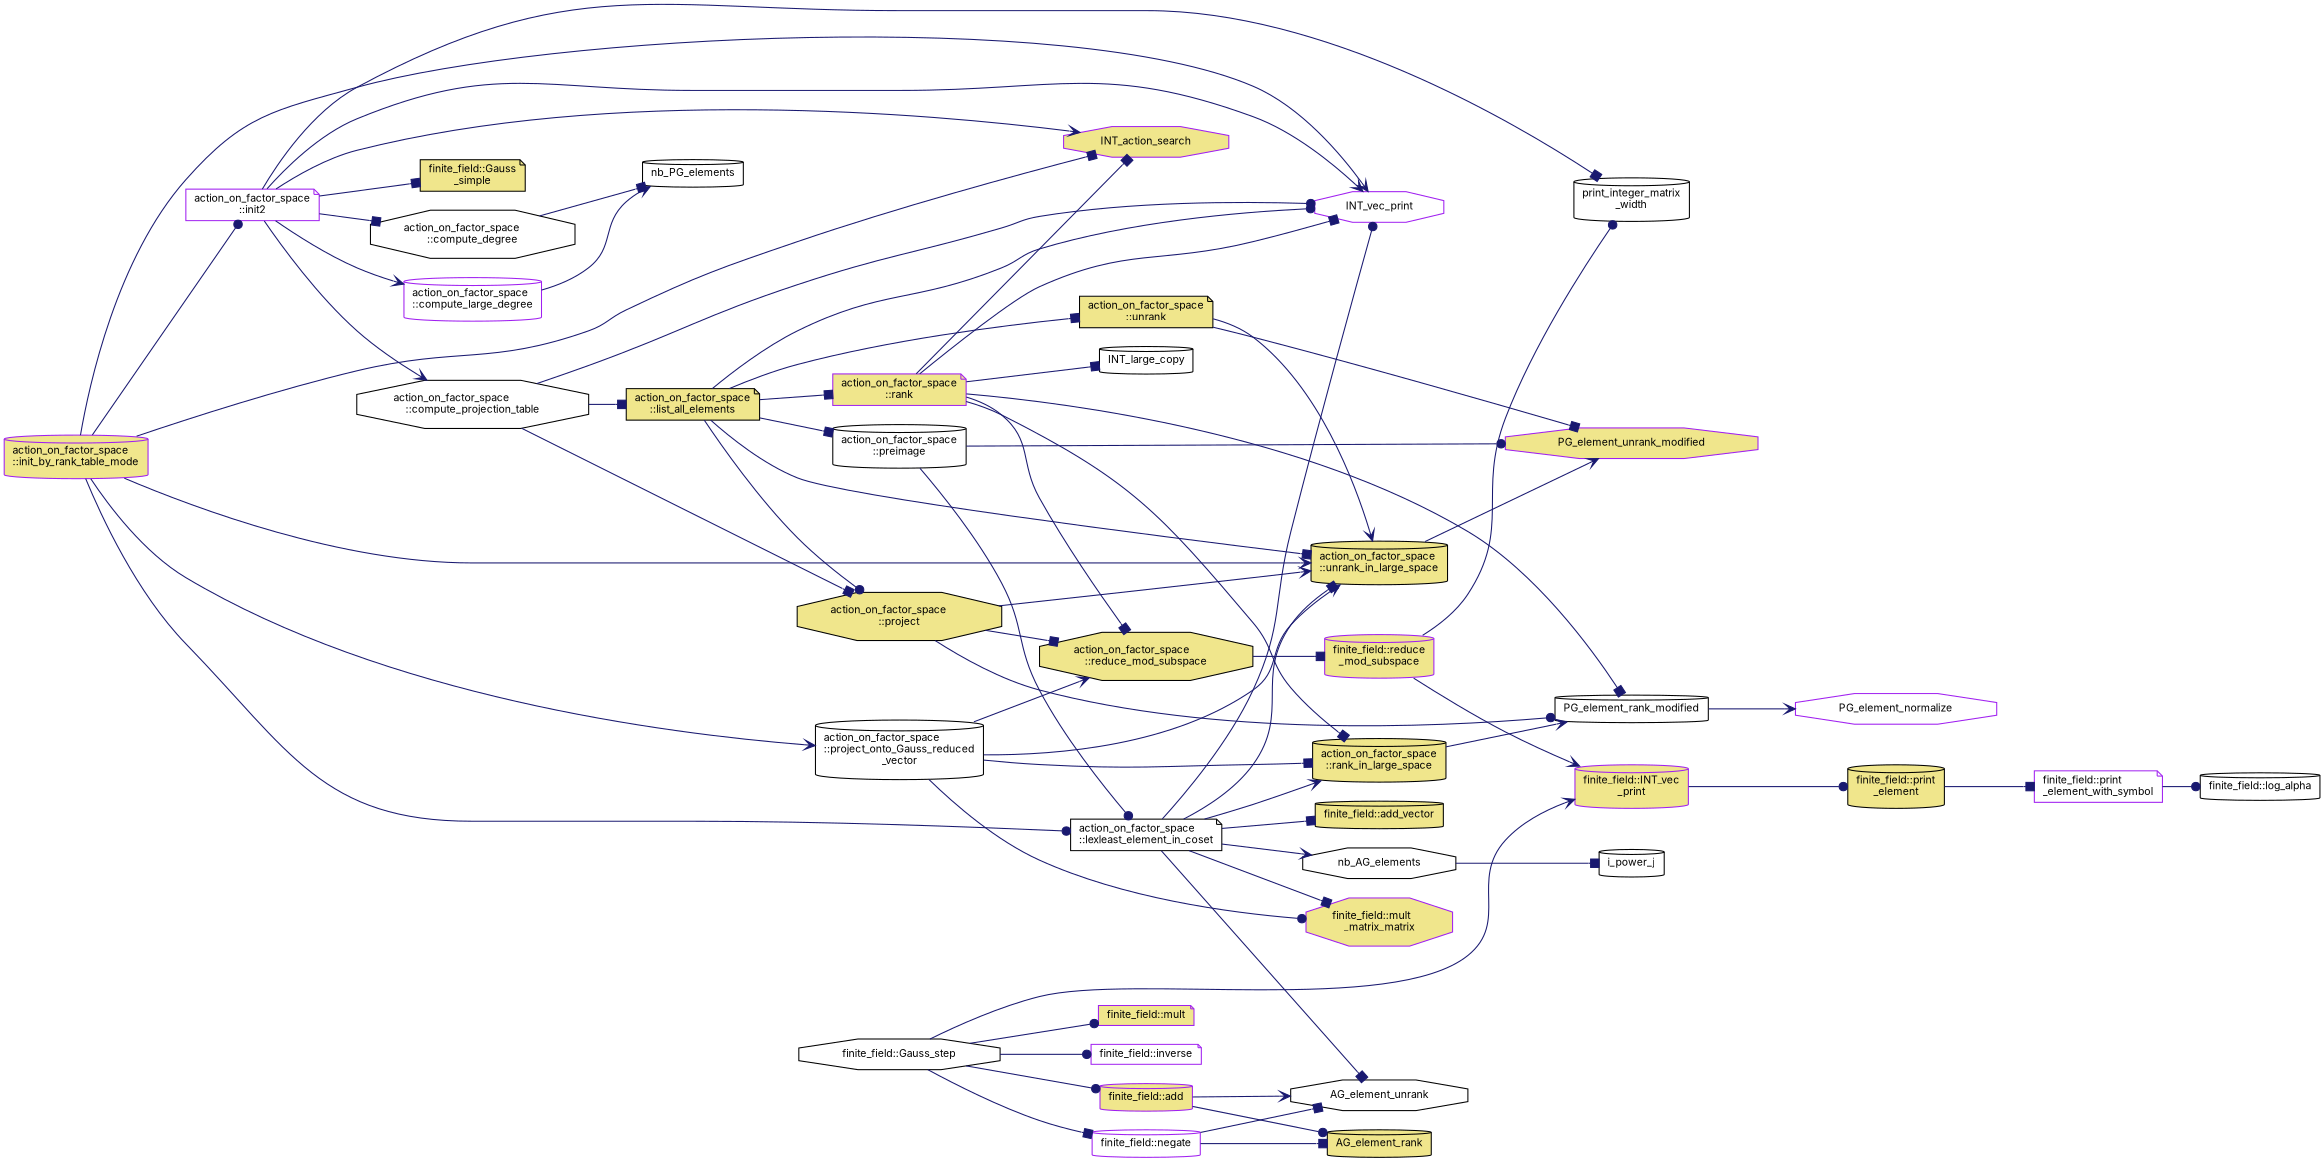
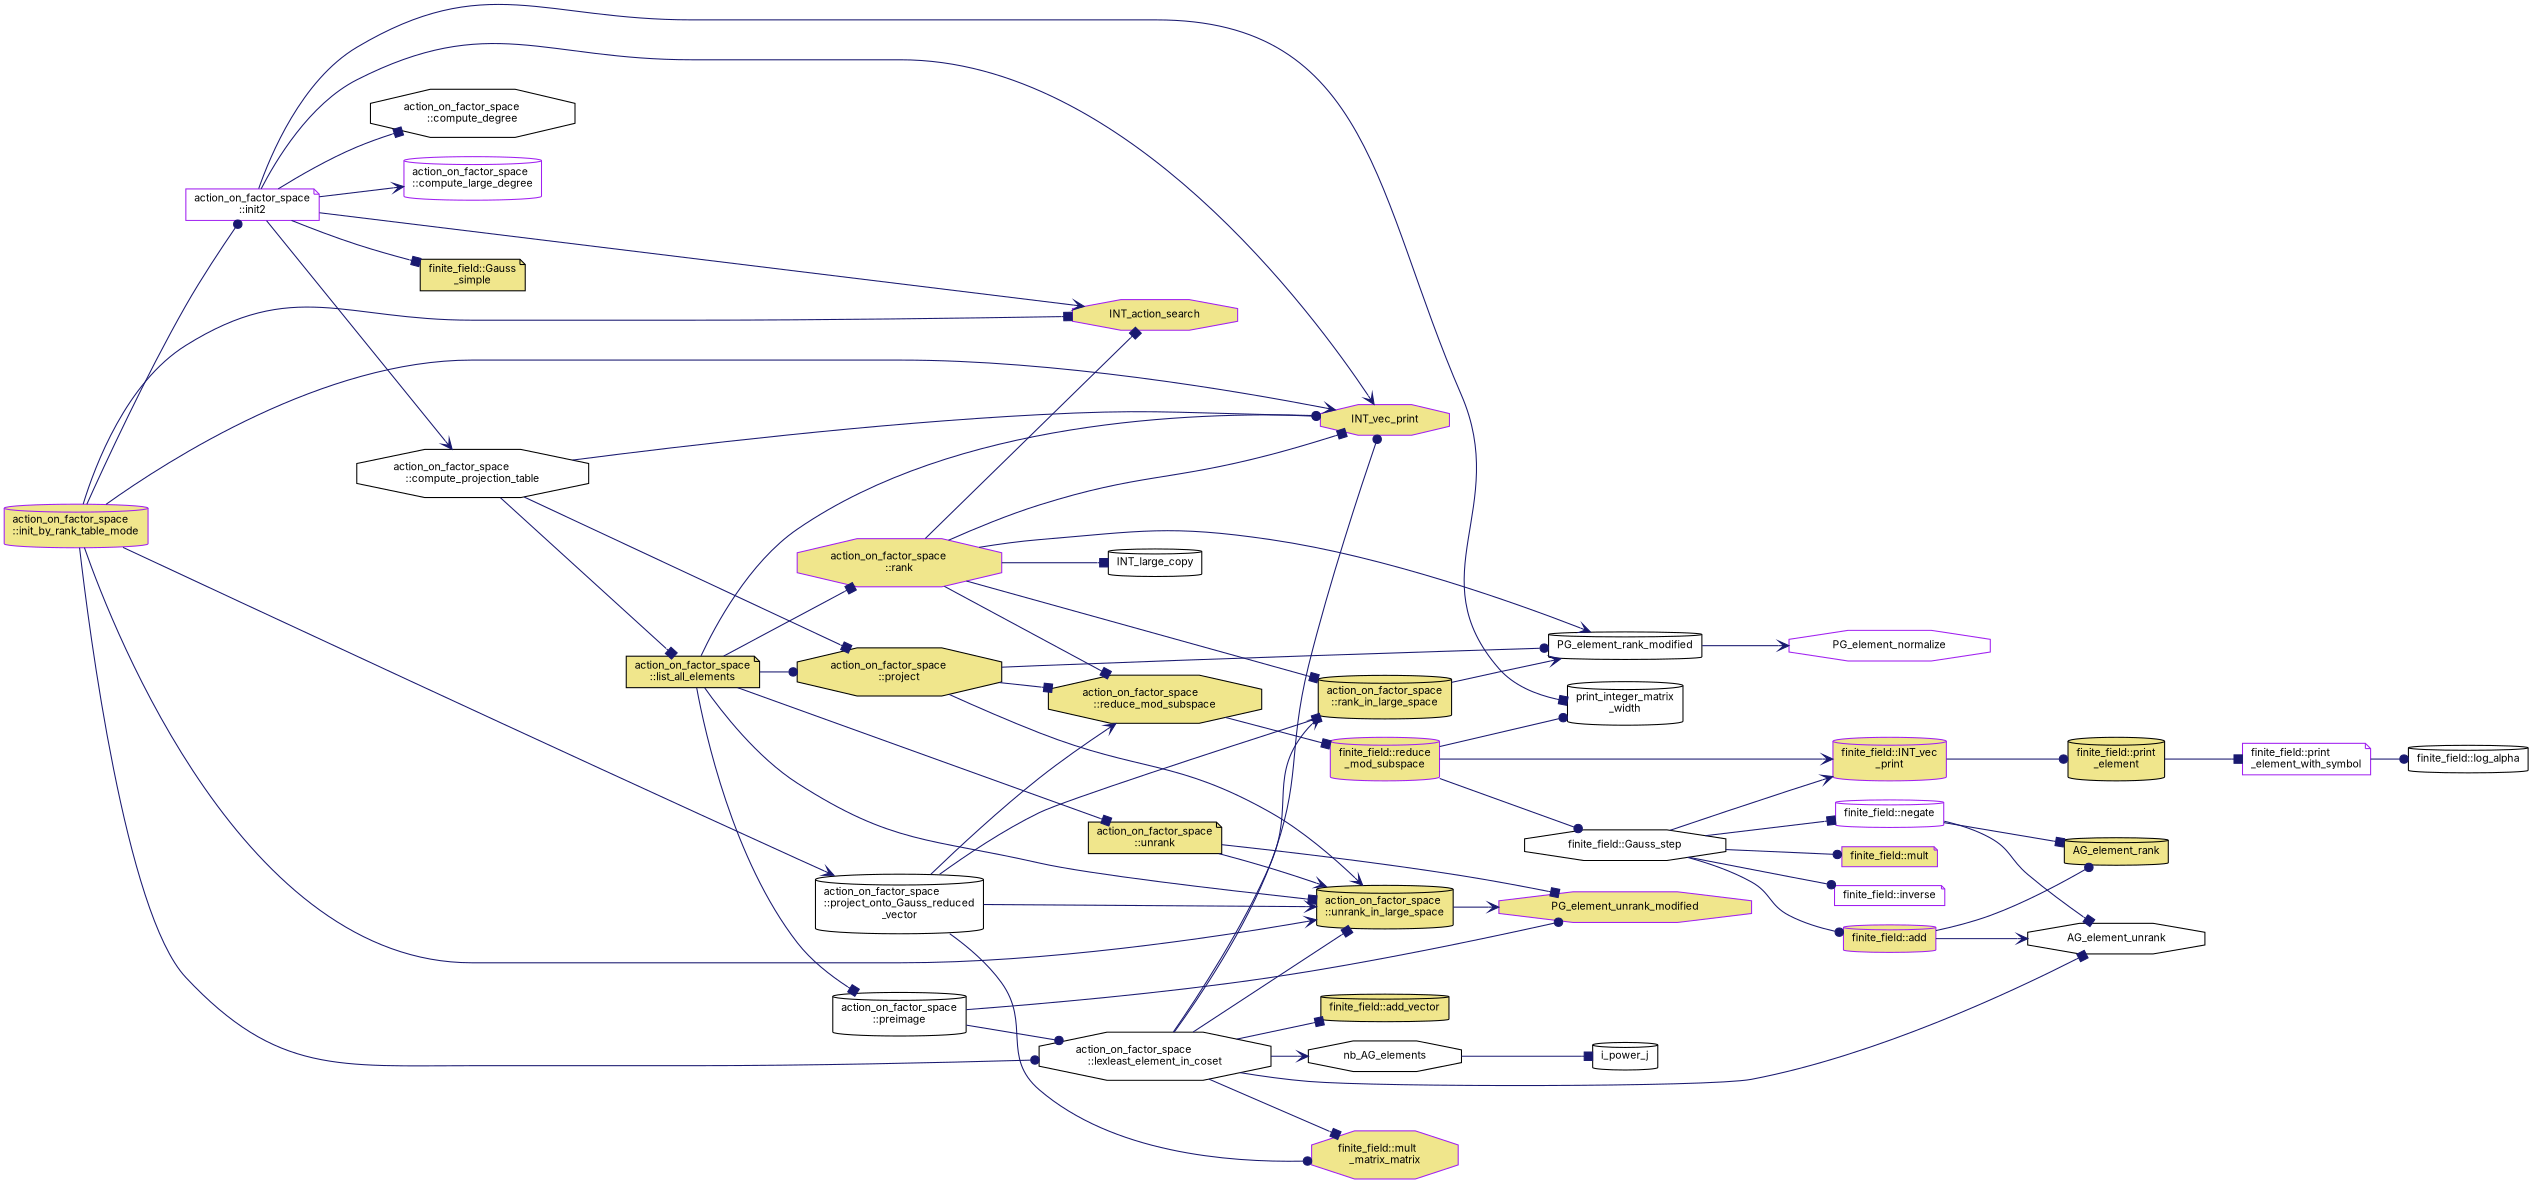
(693, 173) -> none
(1379, 207) -> (1385, 420)
(899, 390) -> (899, 563)
(1328, 468) -> (1285, 542)
none -> (1507, 803)
(1146, 835) -> (1155, 1056)
